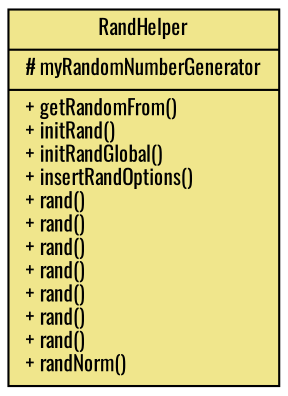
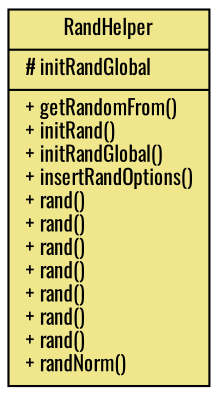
(144, 69) -> (89, 69)
